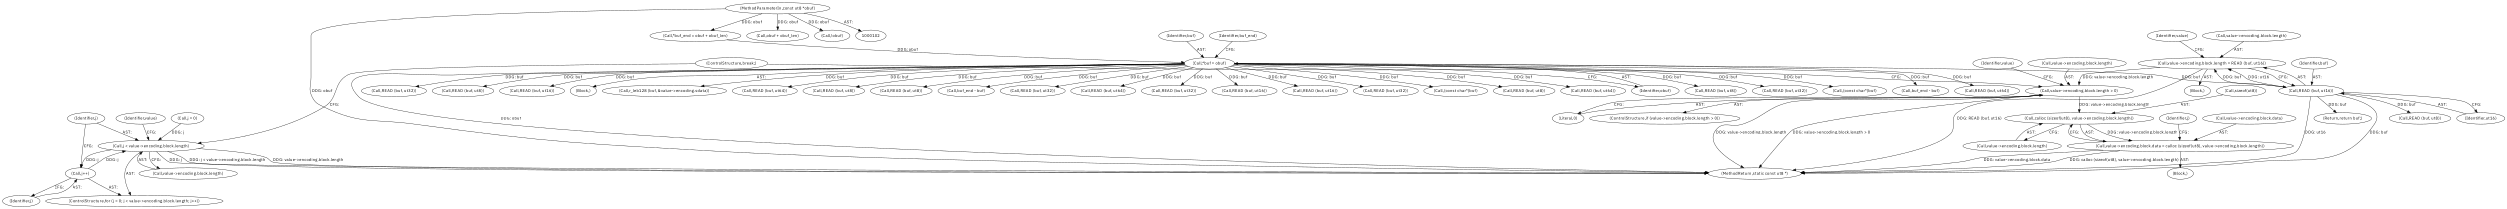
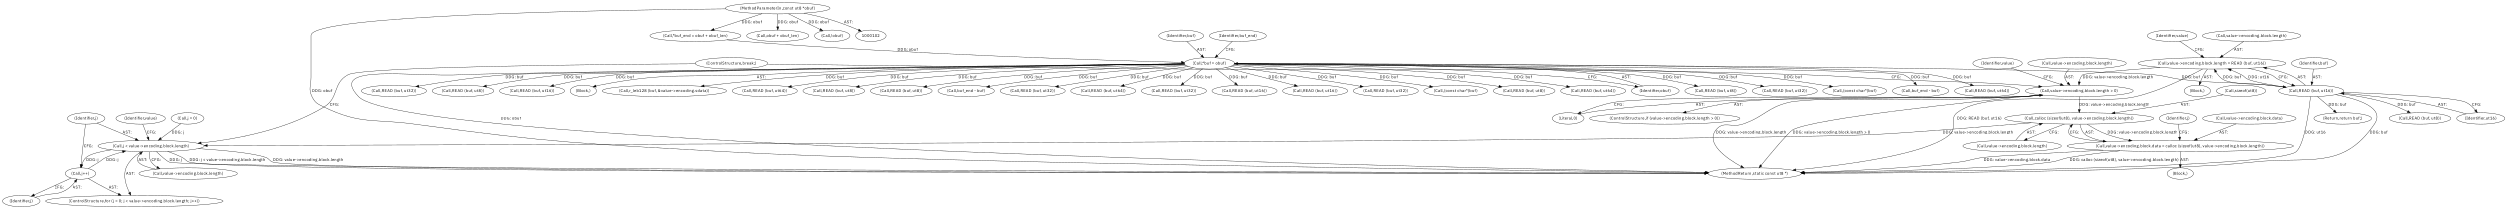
none -> (1120, 142)
